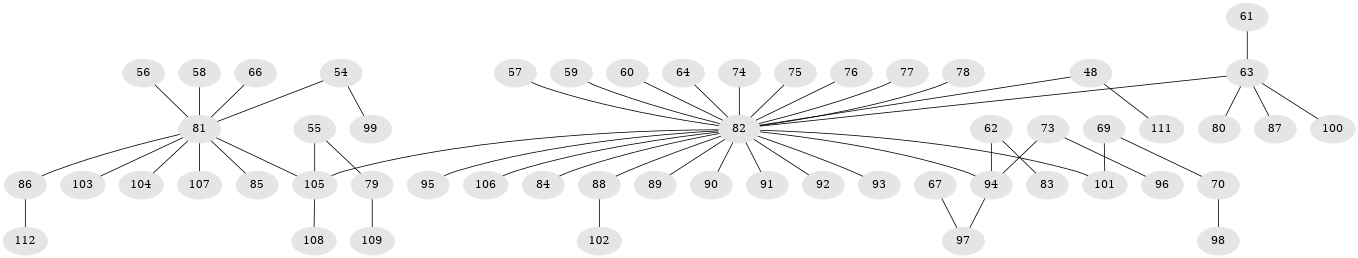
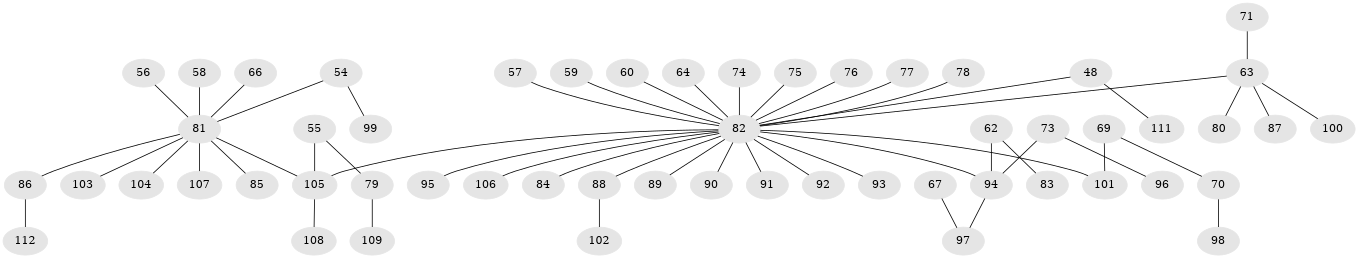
(1247, 17) -> (1247, 17)
